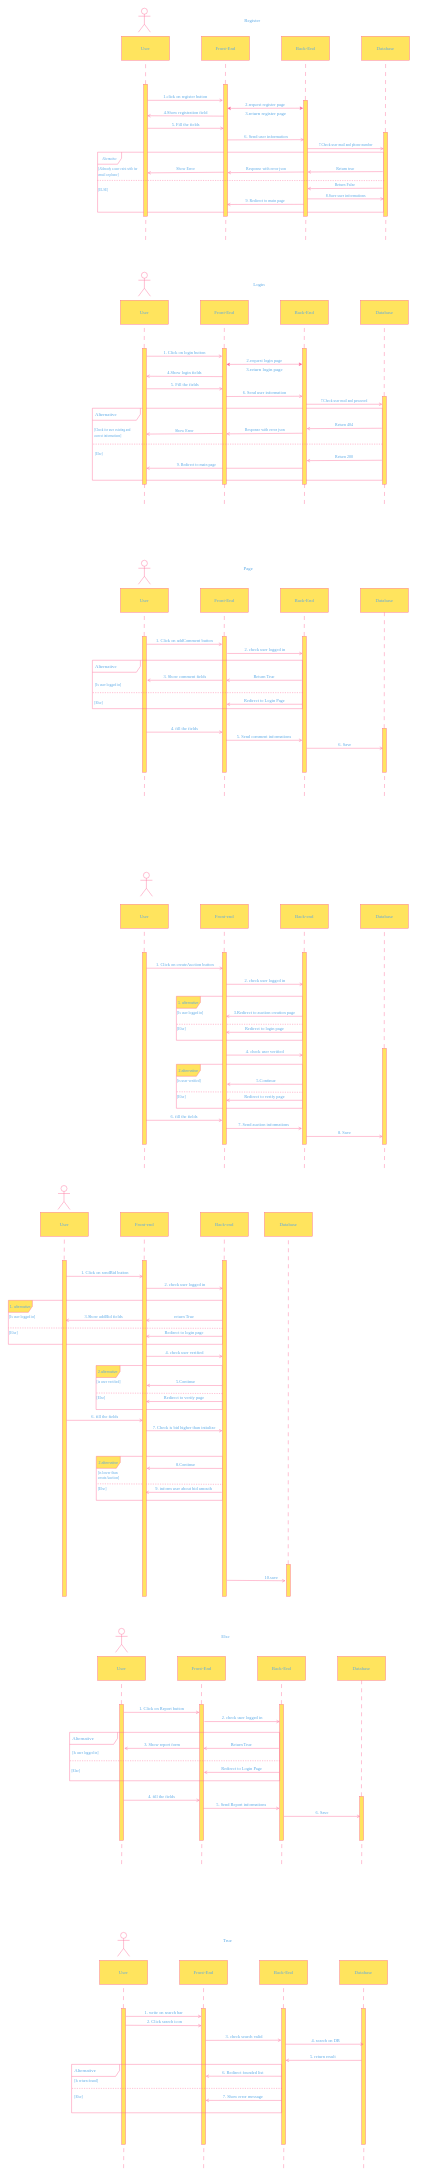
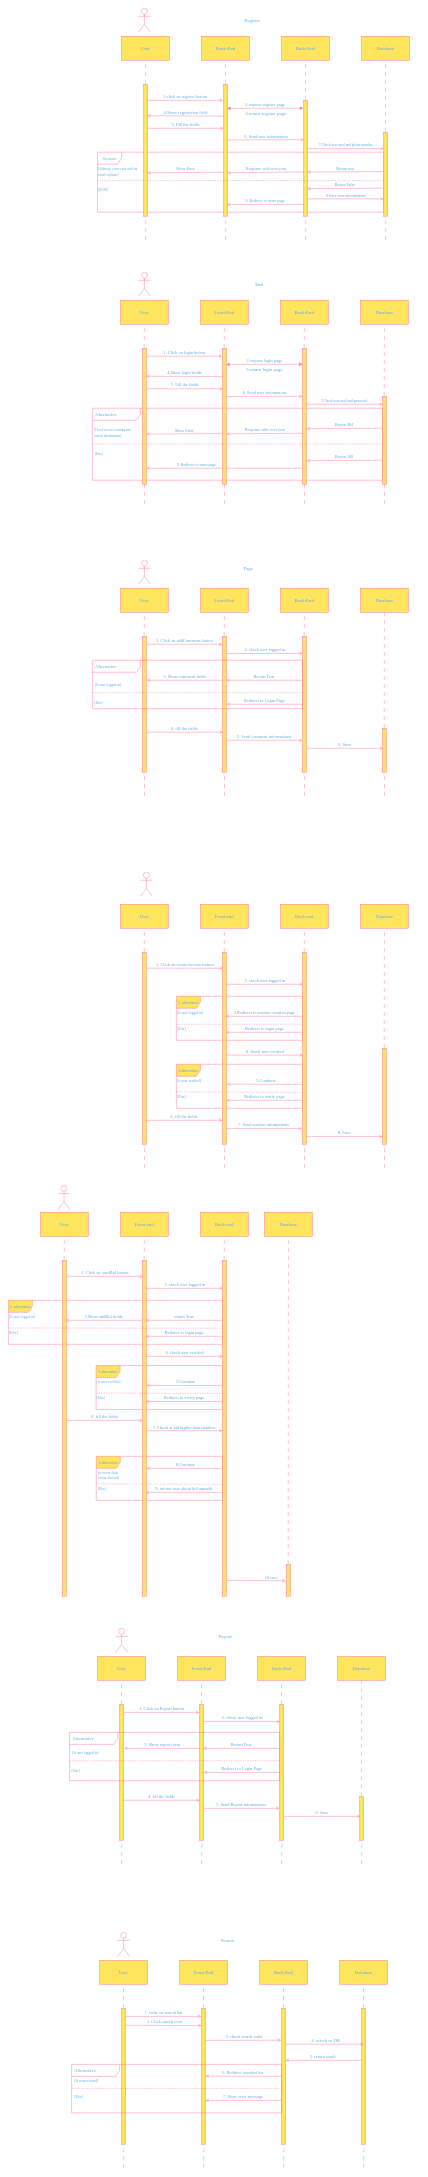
(259, 284) -> (259, 284)
(225, 1636) -> (225, 1636)
(227, 1940) -> (227, 1940)
